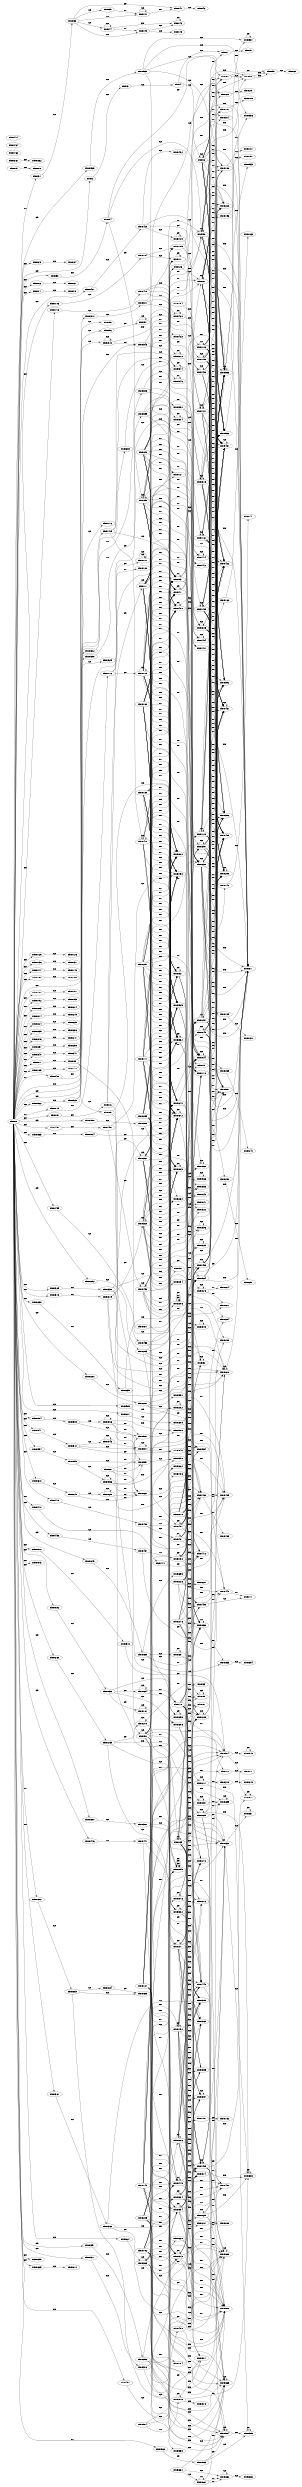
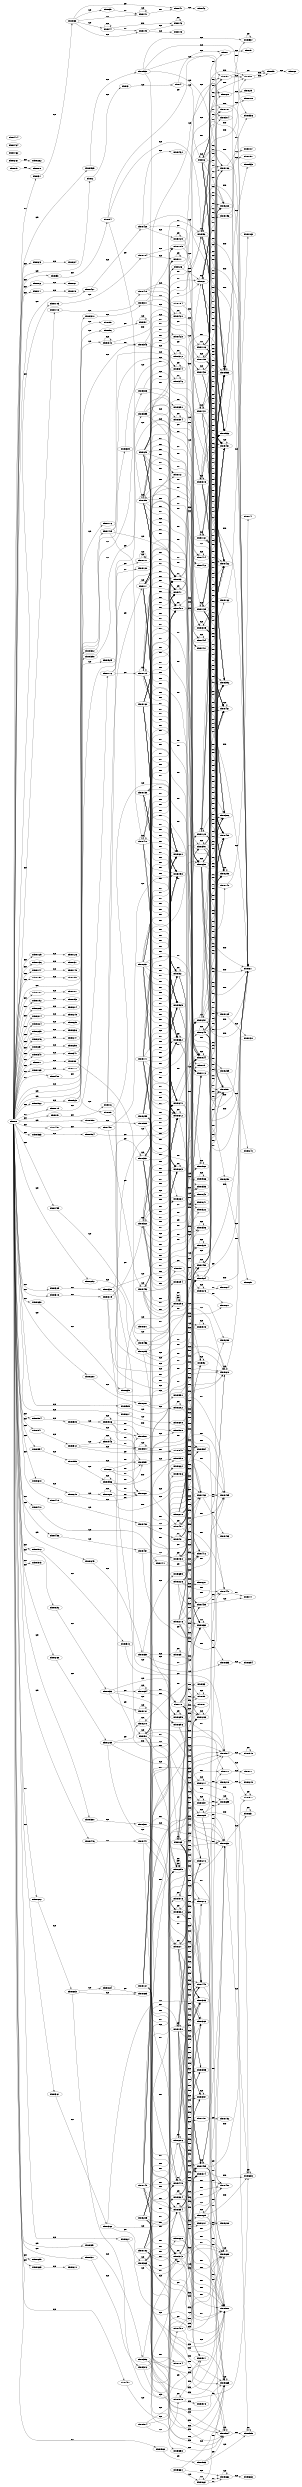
(225, 1320) -> none
(187, 1547) -> none
(215, 2010) -> (212, 2016)
